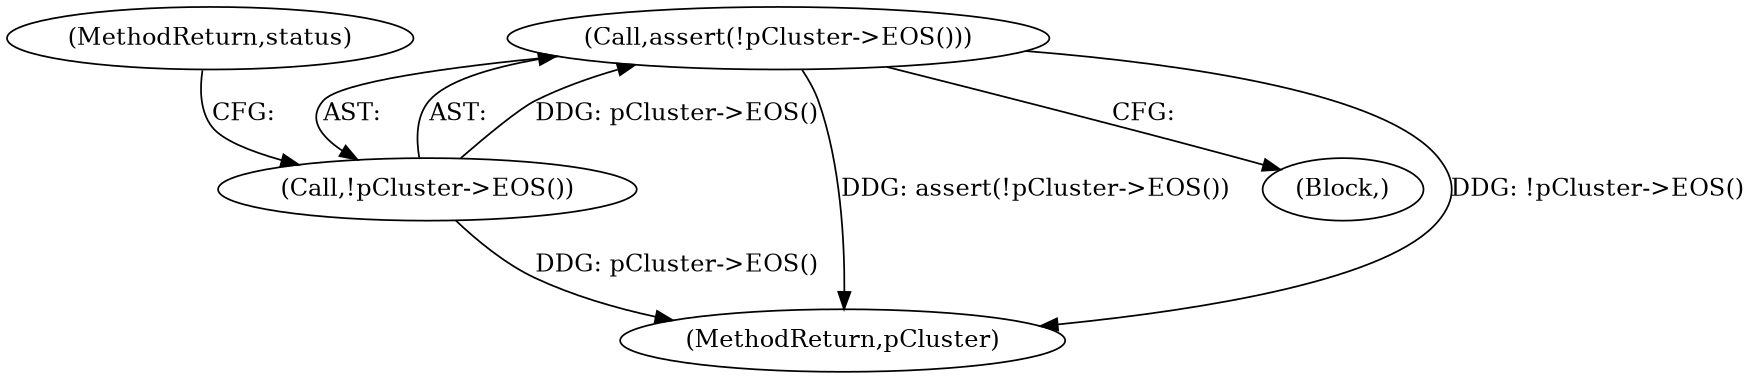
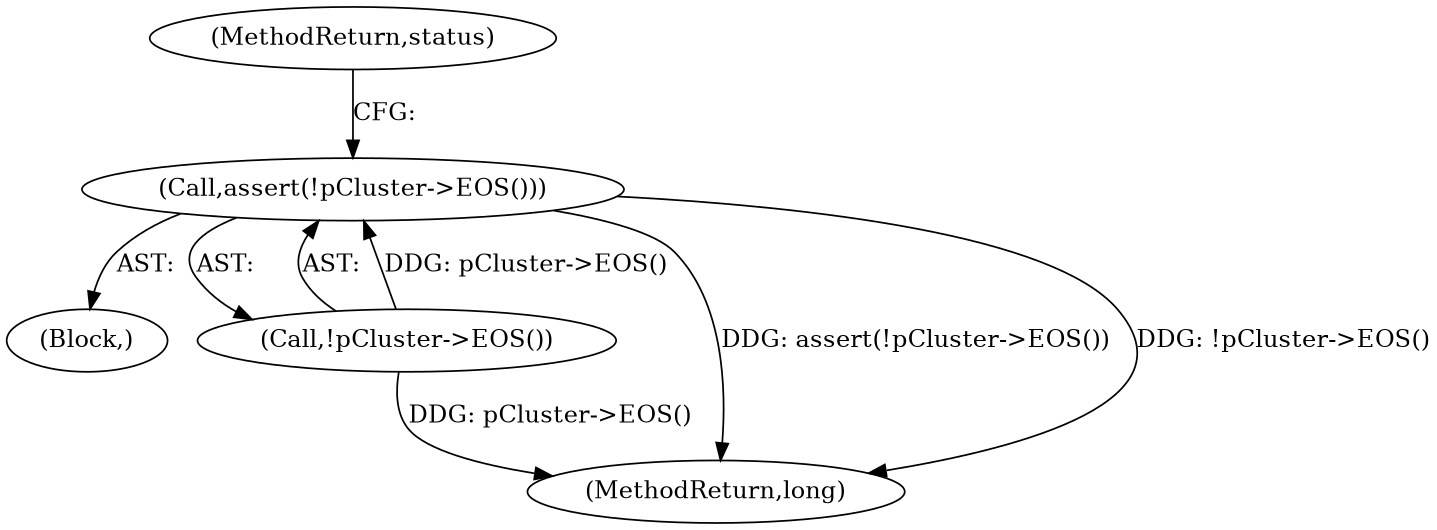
(1148, 114) -> (150, 265)
(219, 133) -> (353, 105)
(843, 341) -> (716, 492)
